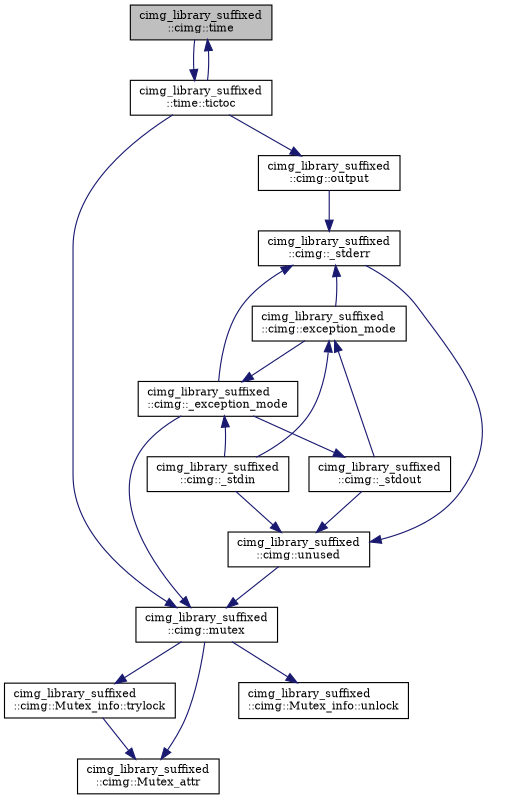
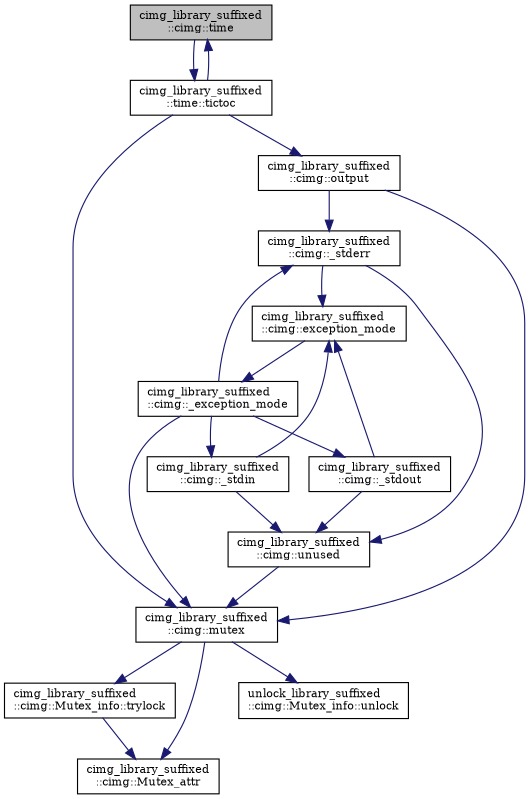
(337, 292) -> (322, 280)
(225, 442) -> (210, 431)
none -> (525, 447)
(324, 701) -> (324, 701)
